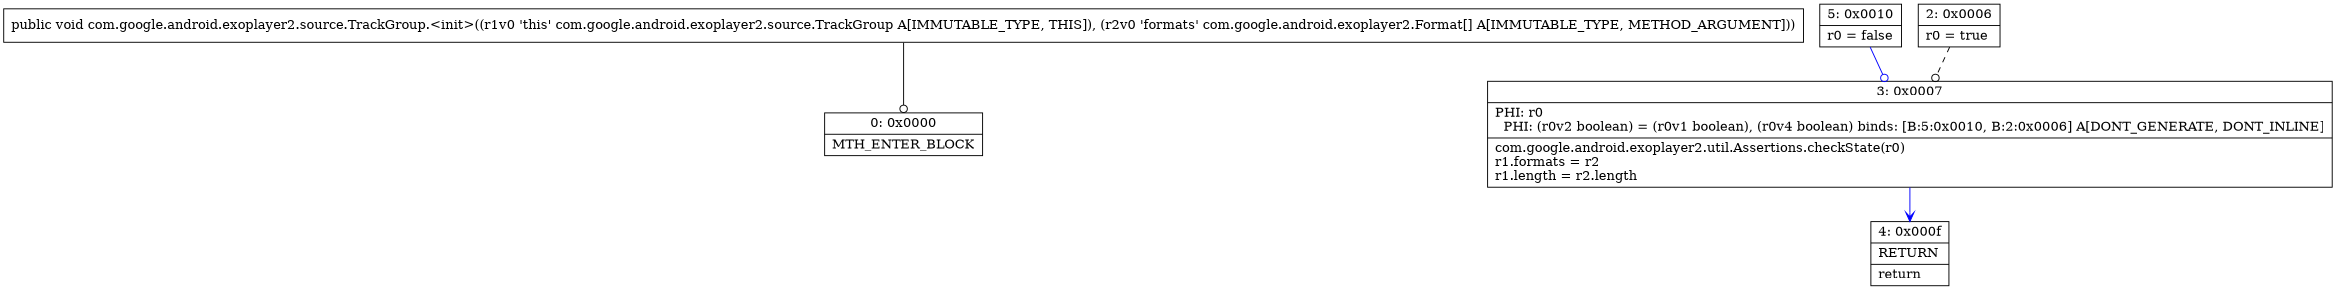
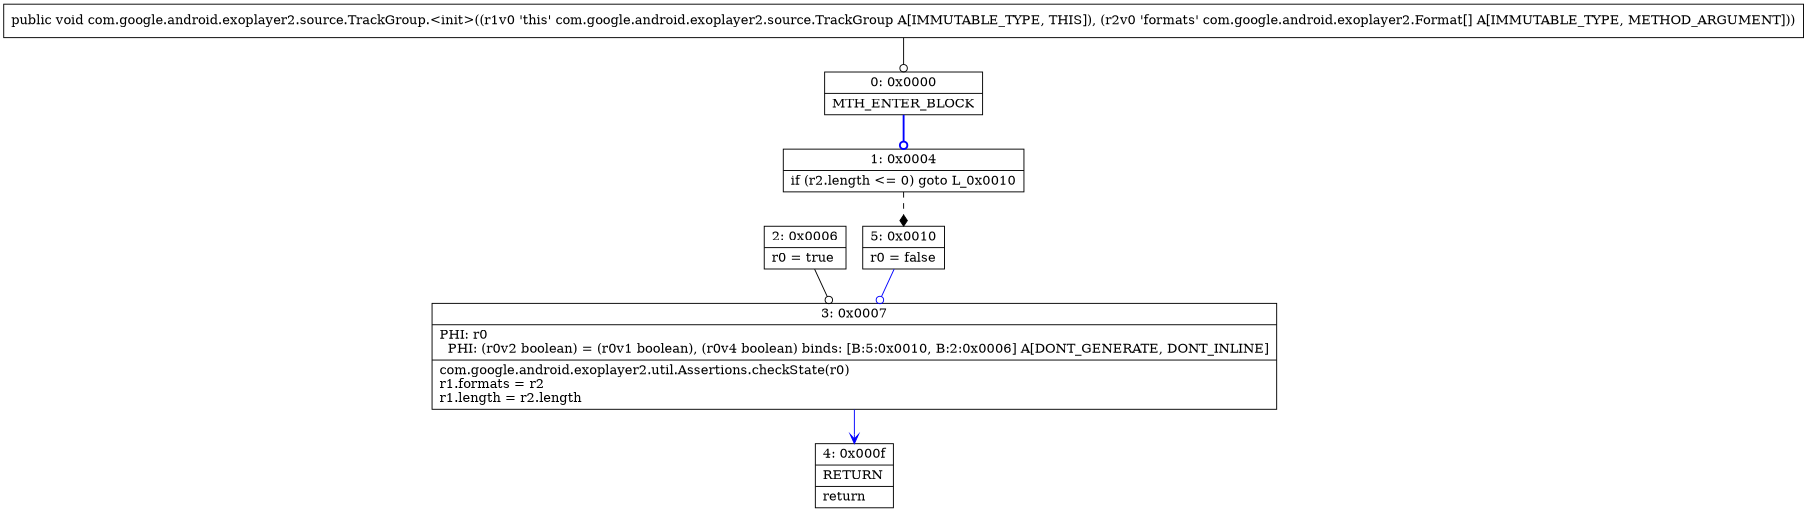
(1943, 61) -> (821, 283)
none -> (904, 171)
